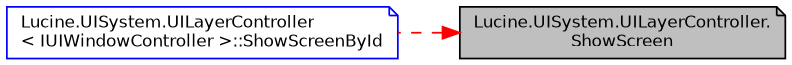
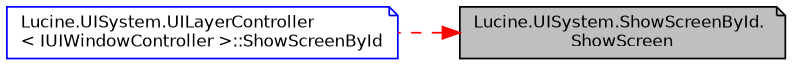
(623, 33) -> (623, 33)
